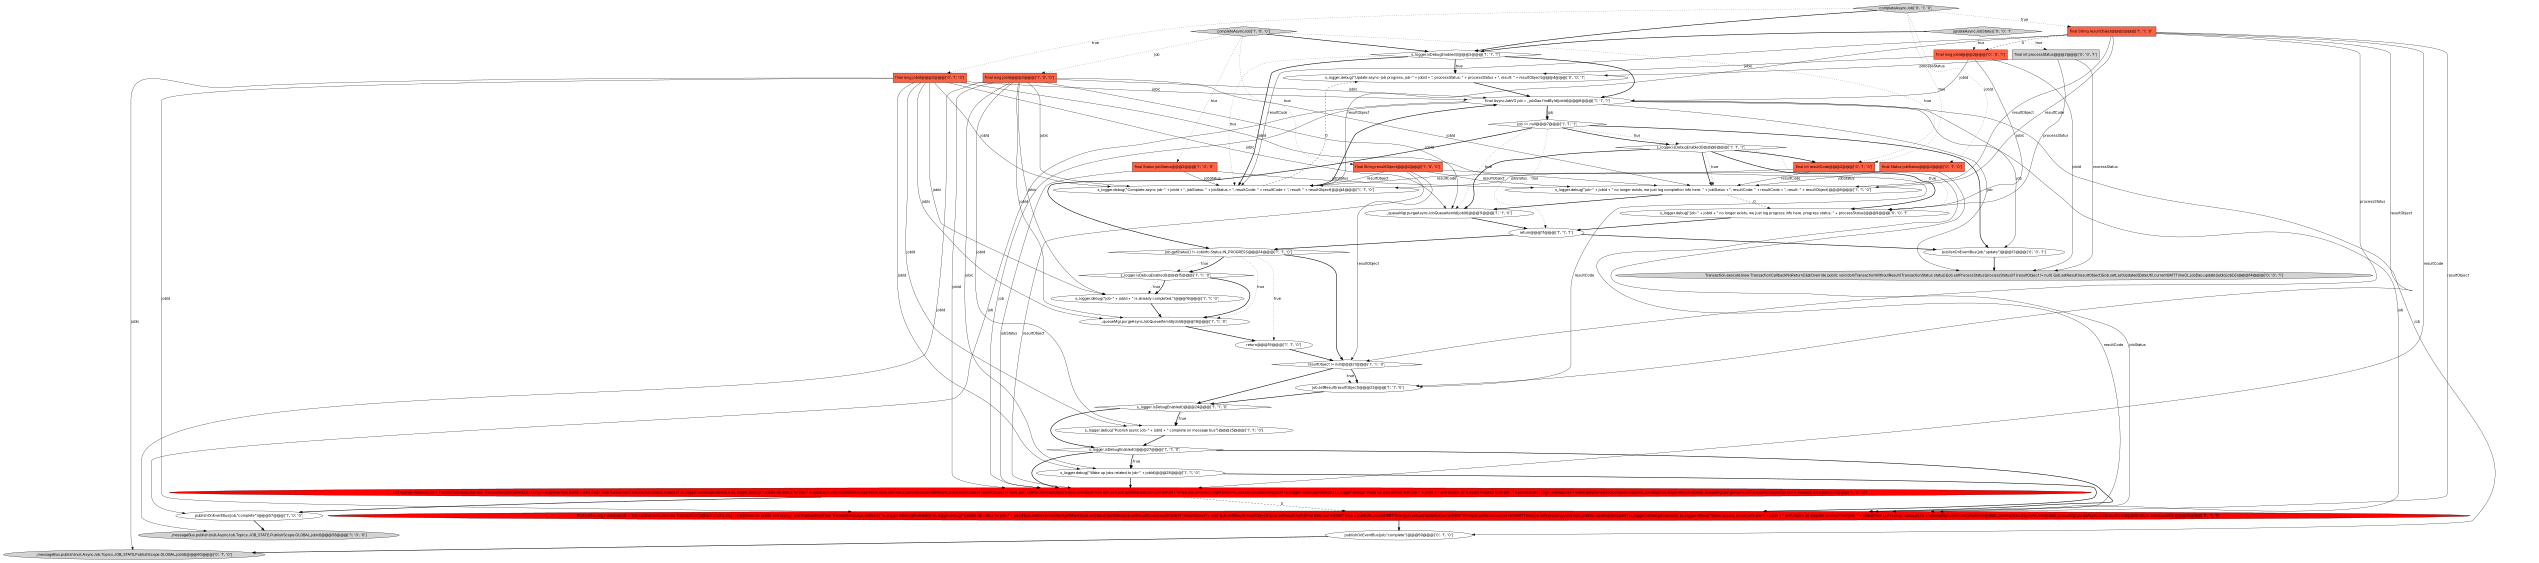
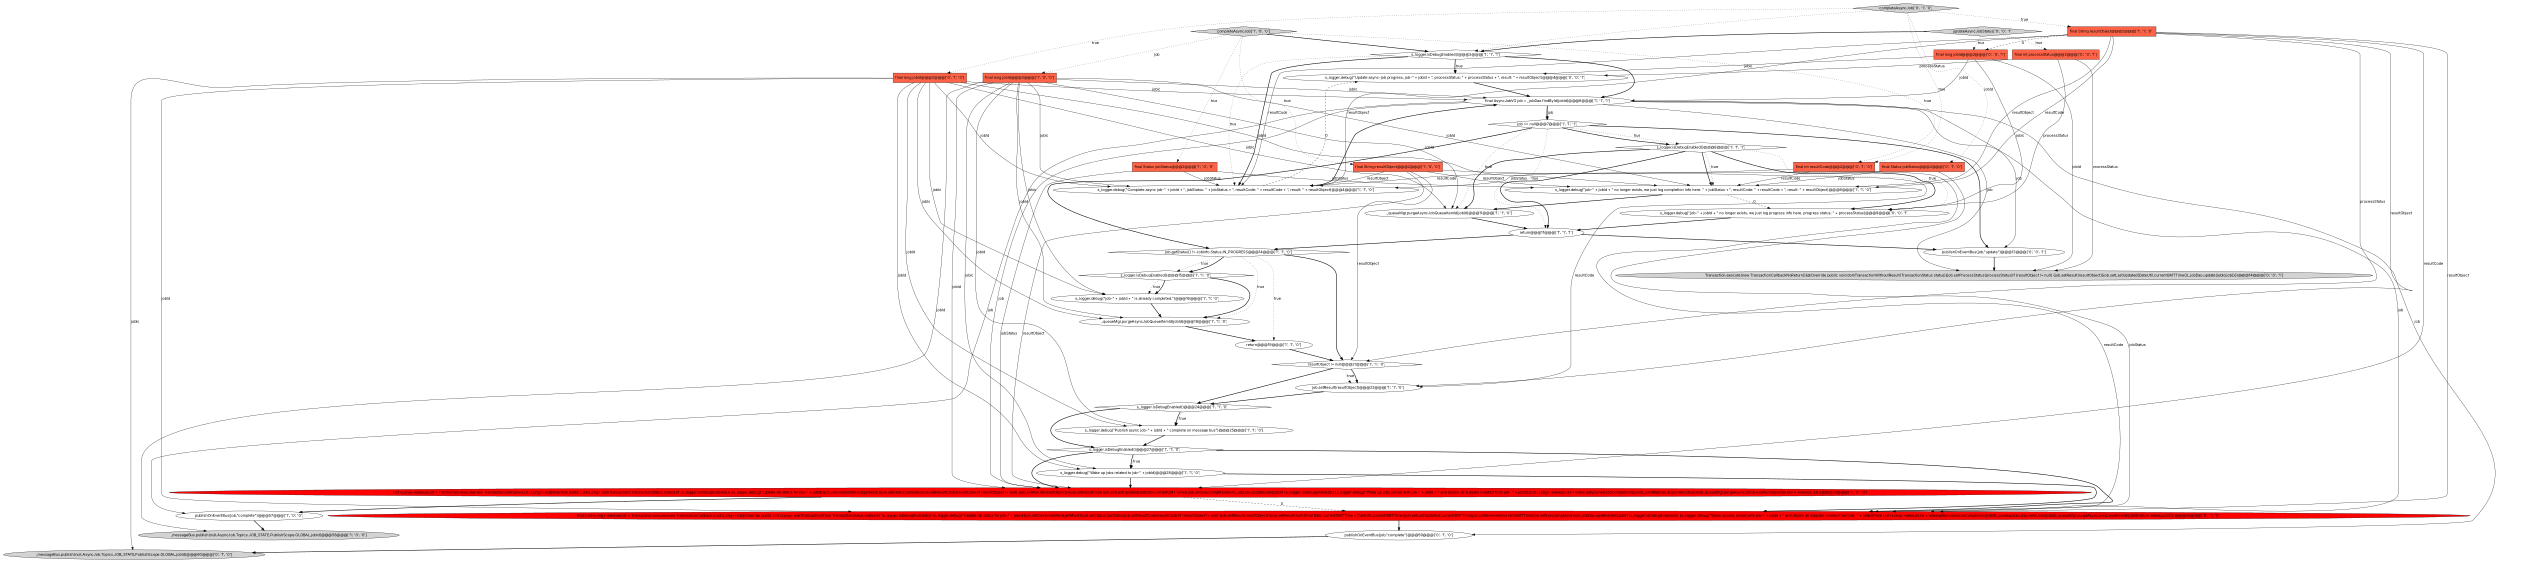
(1677, 26) -> (1677, 26)
(2056, 55) -> (2056, 55)
(1782, 156) -> (1563, 177)
